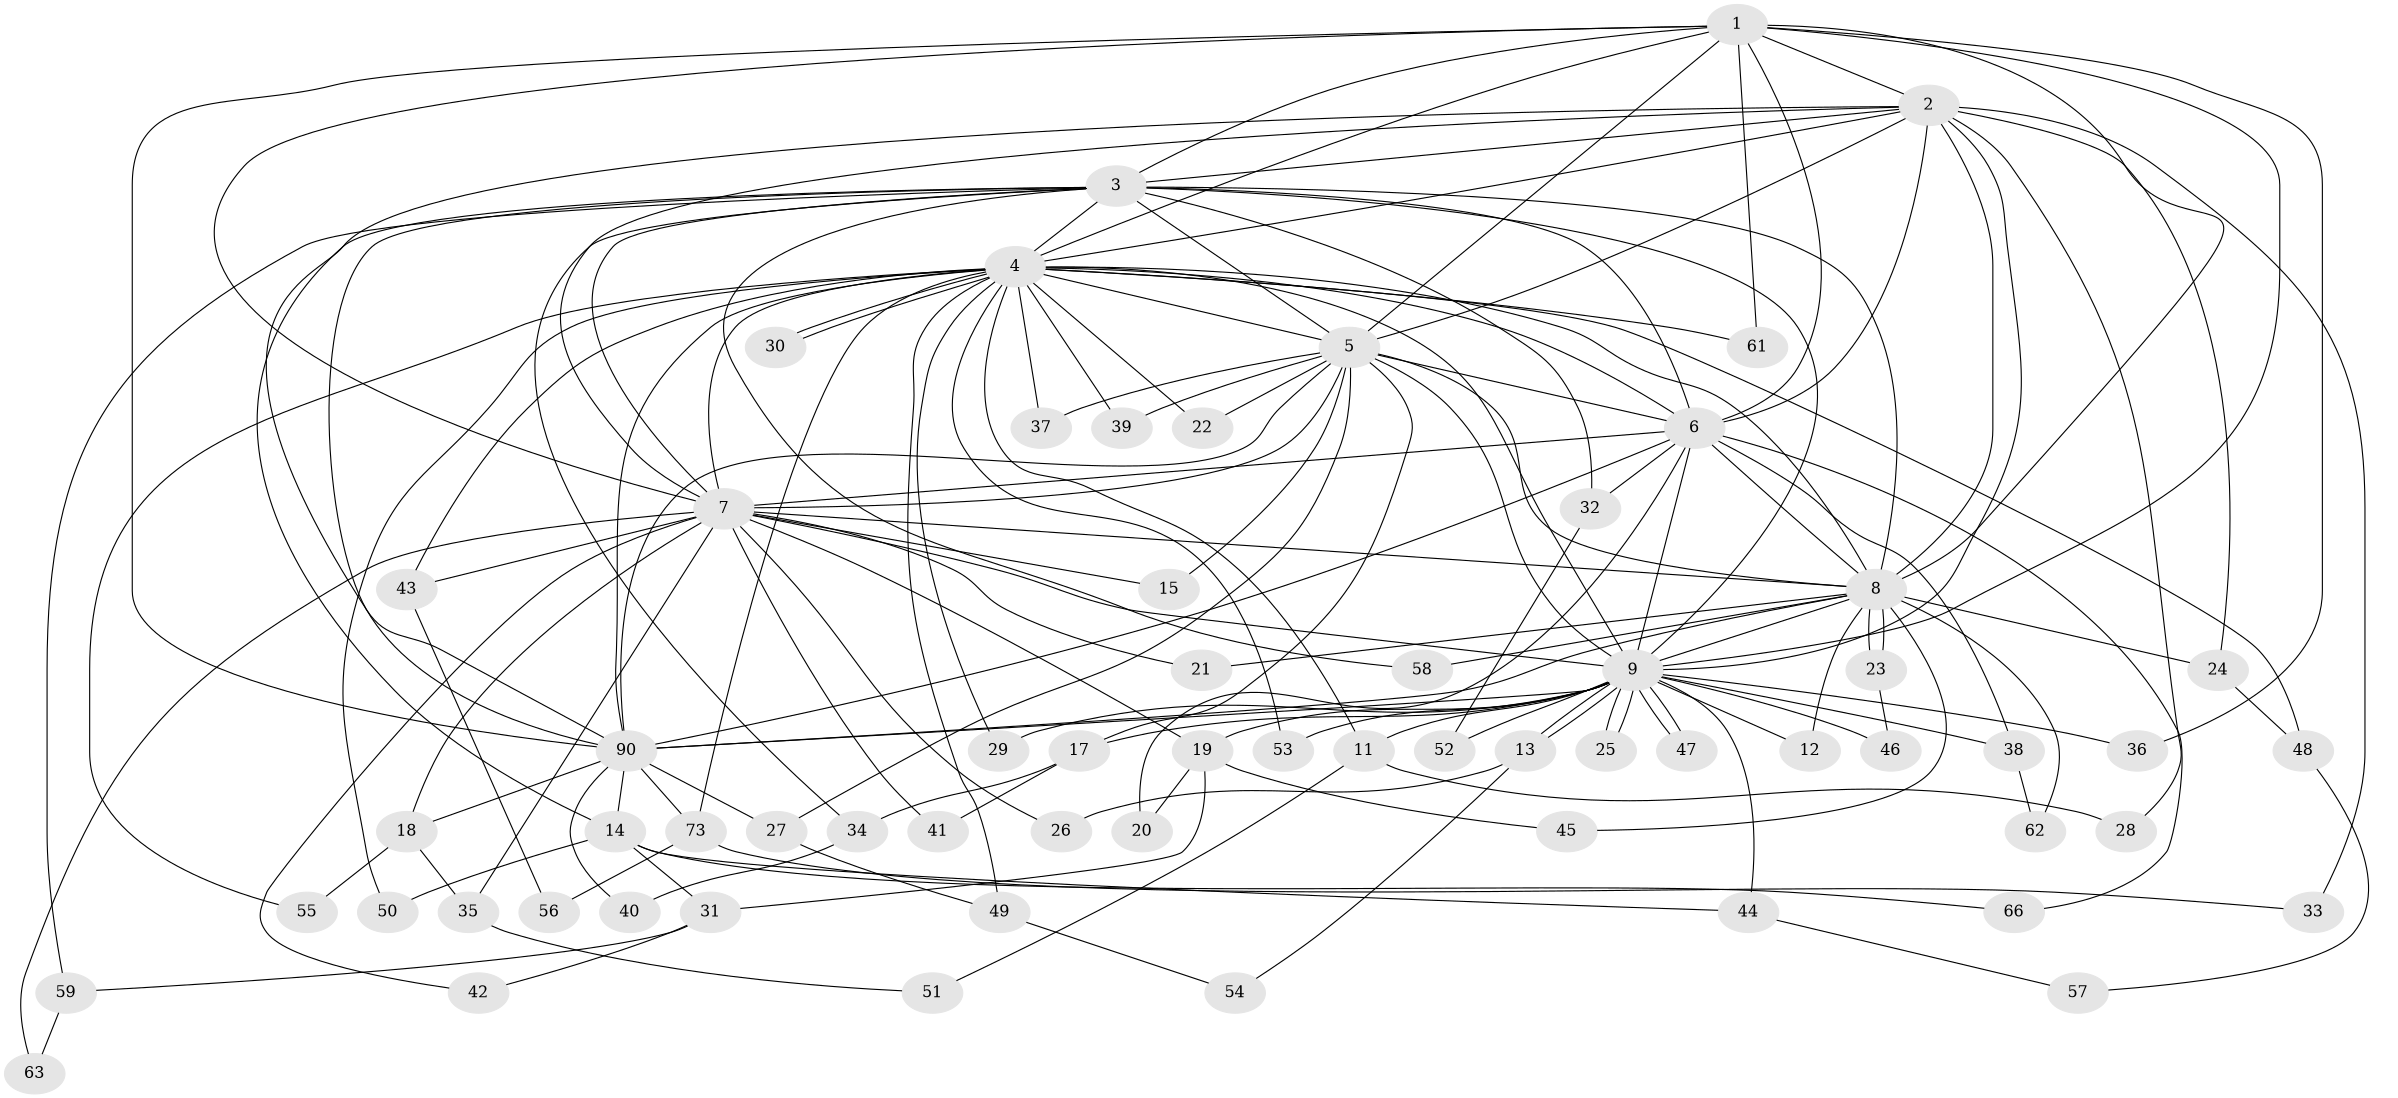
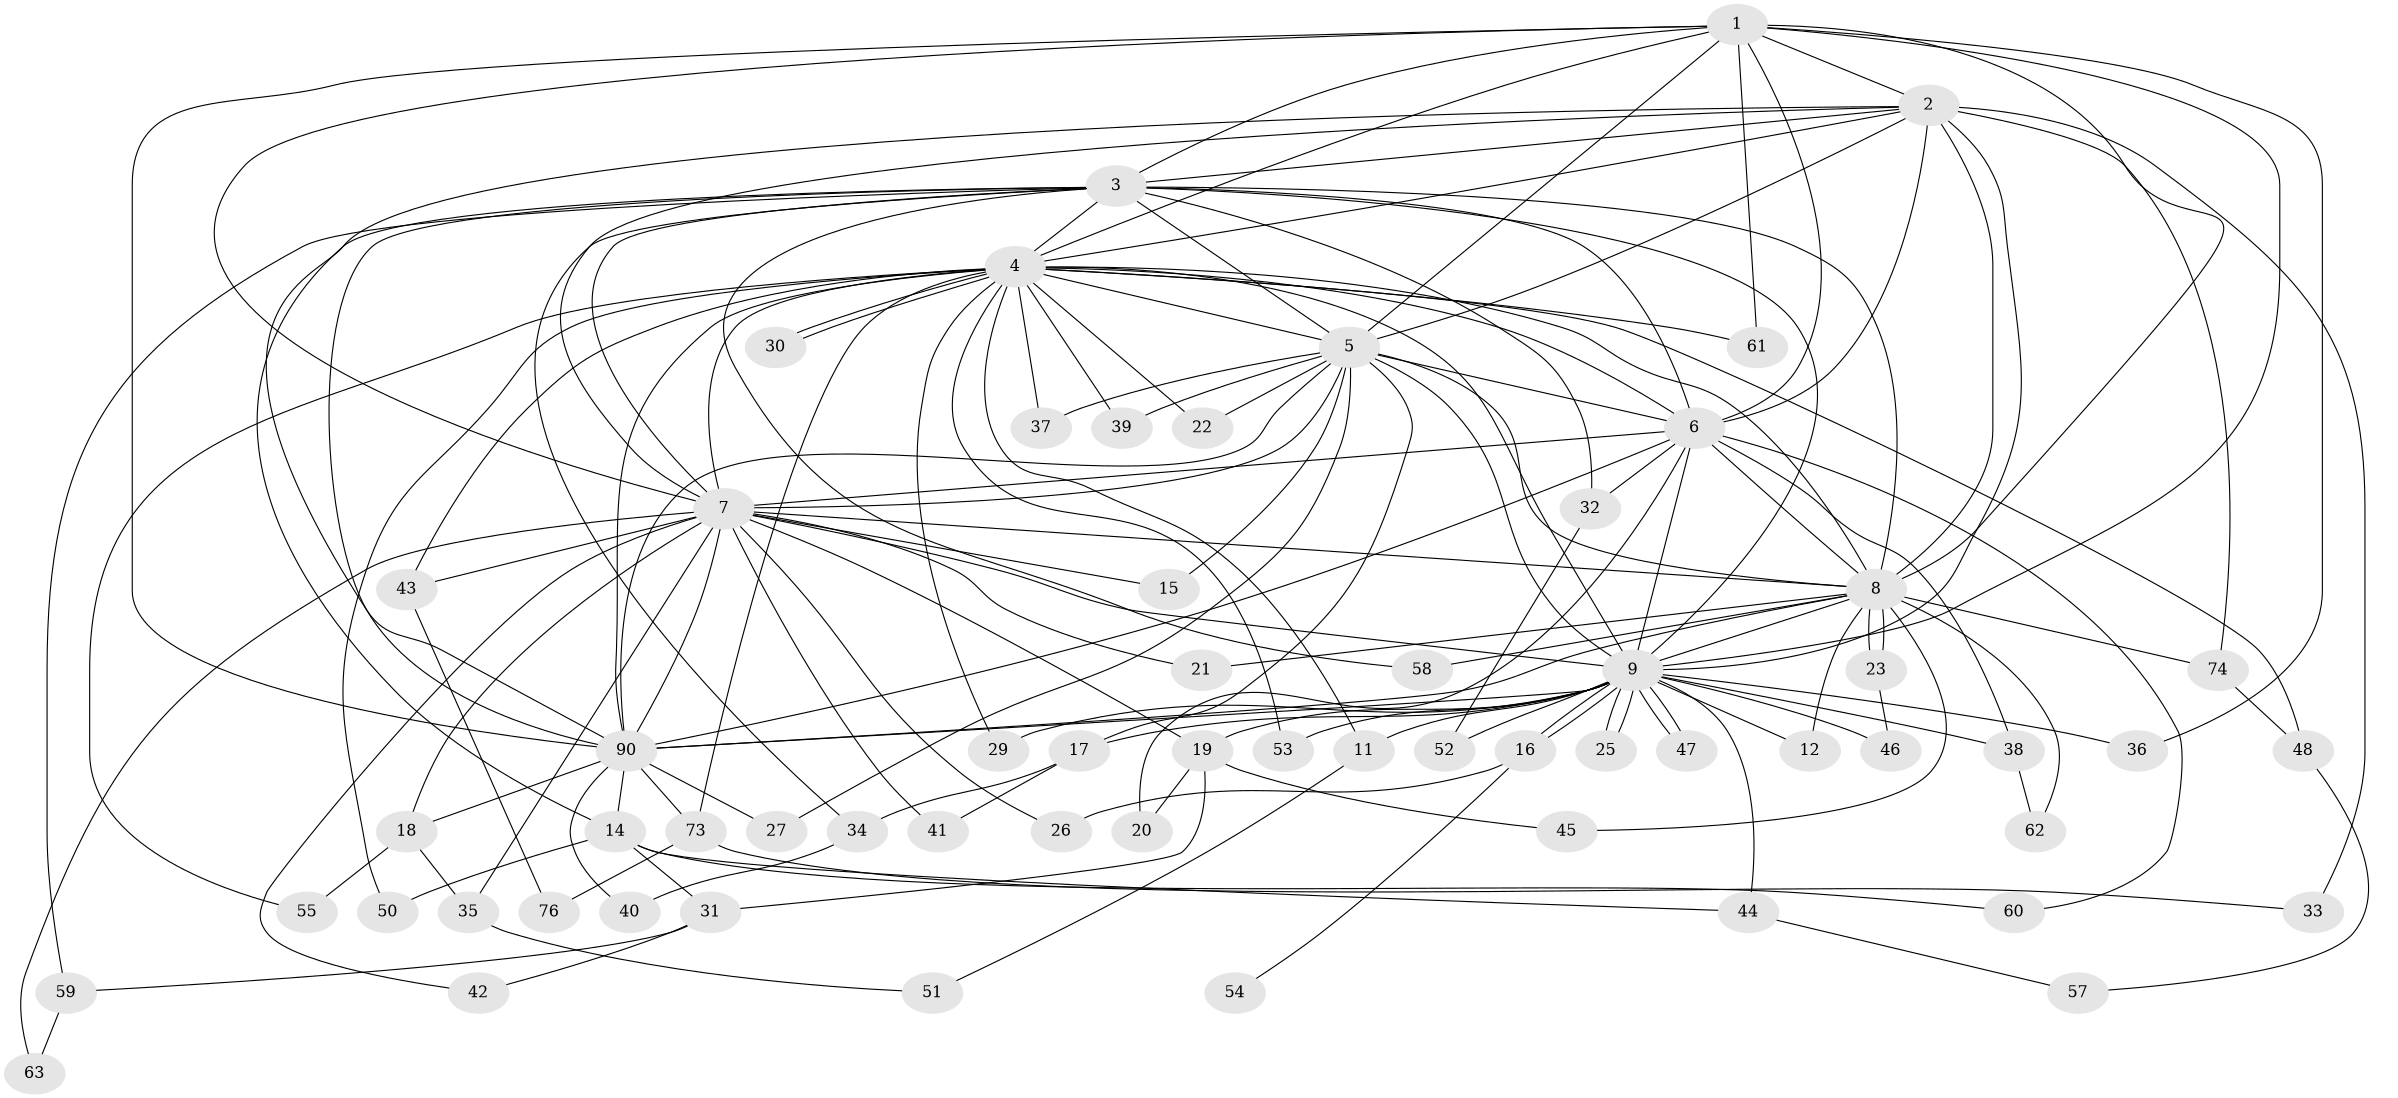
none -> (687, 634)
(2218, 670) -> (2218, 670)
(1525, 751) -> (1525, 751)
(2126, 832) -> none
(549, 912) -> (549, 912)
(1000, 912) -> none
(2014, 912) -> (2014, 912)
